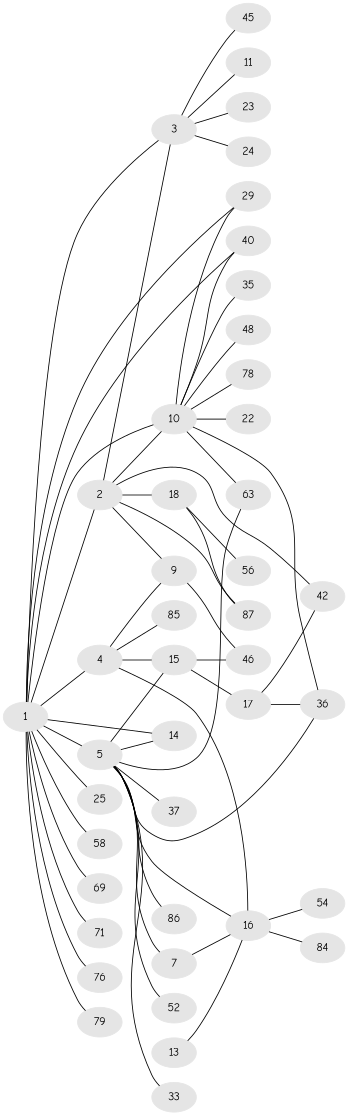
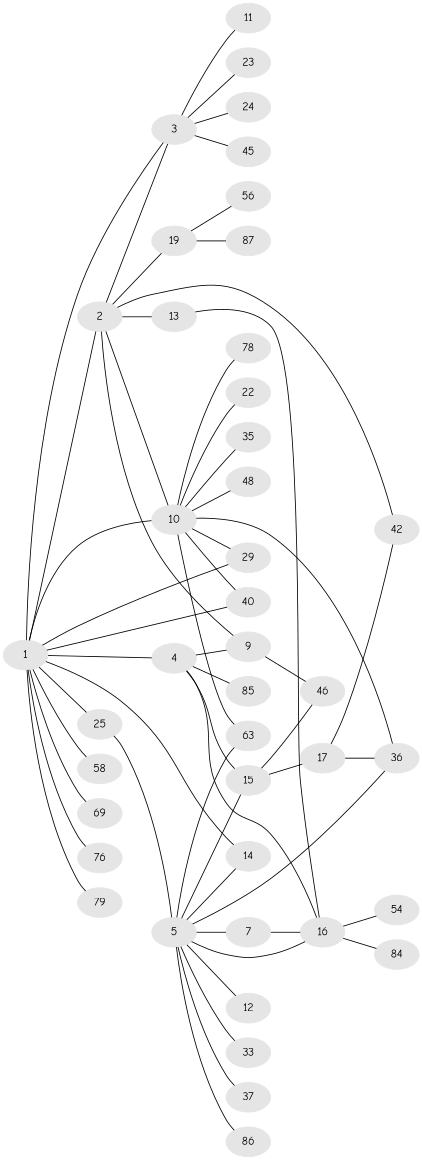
(174, 495) -> (174, 241)
(188, 541) -> (137, 317)
(63, 736) -> (153, 823)
(100, 933) -> none
(174, 1008) -> (248, 1008)
